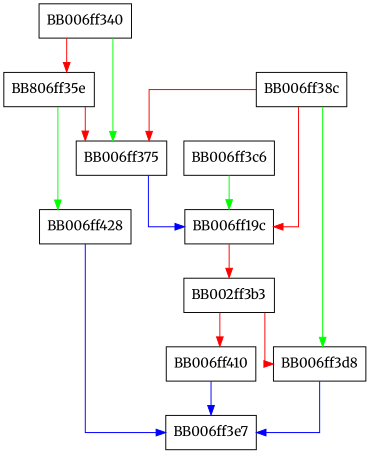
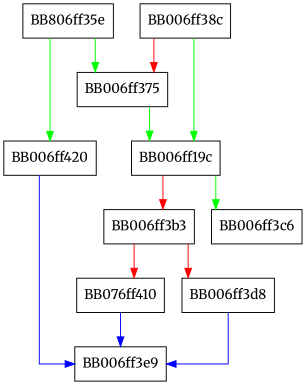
(85, 21) -> none
(85, 119) -> (95, 50)
(299, 175) -> (194, 85)
(229, 188) -> (216, 188)
(148, 214) -> (150, 119)
(323, 222) -> none
(85, 227) -> (50, 158)
(229, 295) -> (149, 227)
(211, 364) -> (121, 295)
(211, 433) -> (121, 364)
